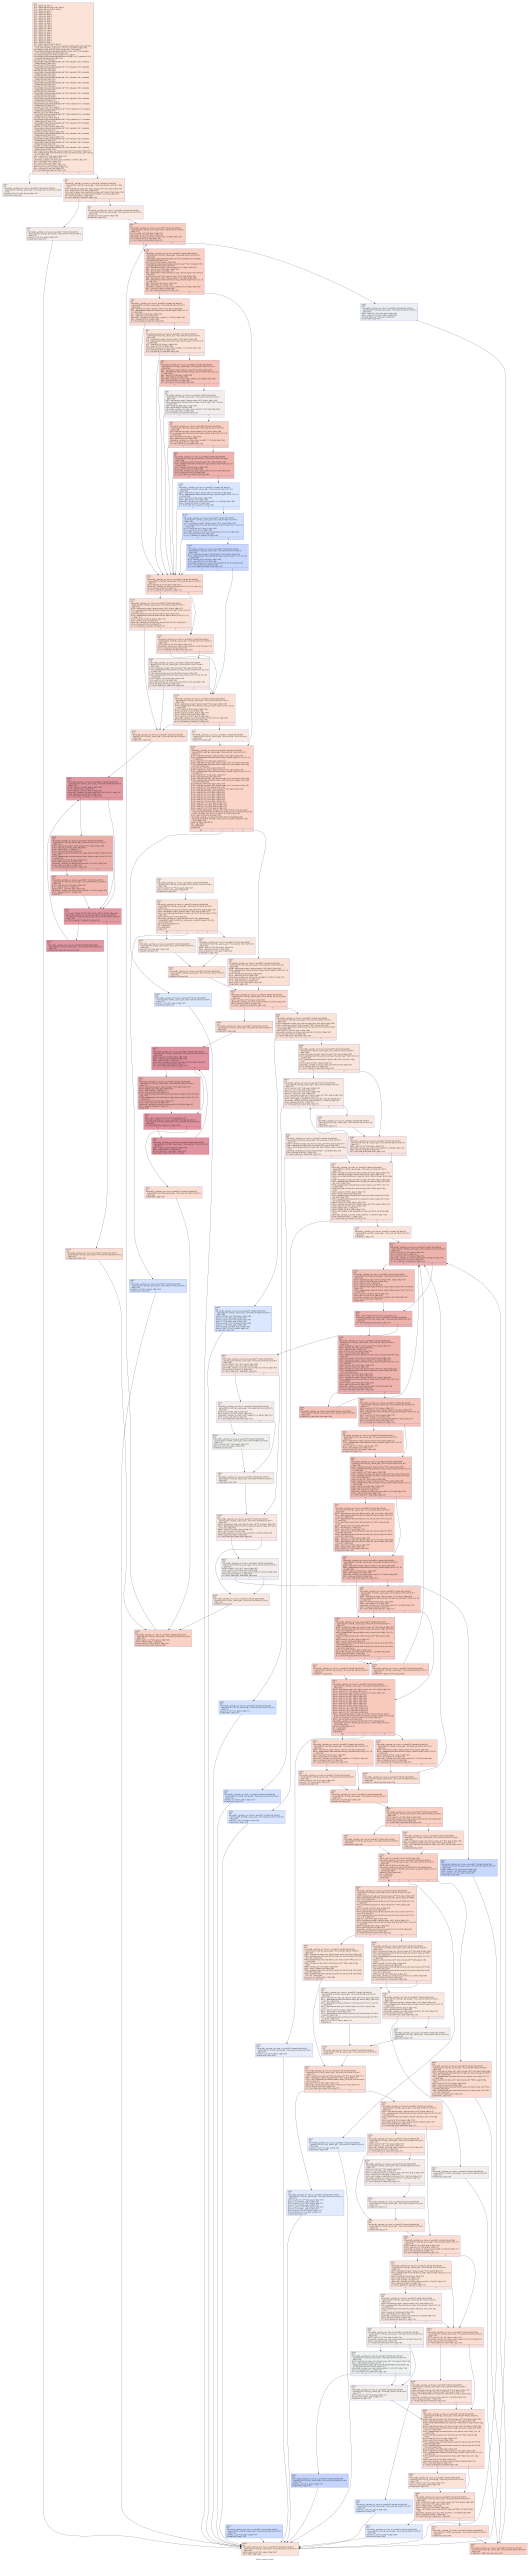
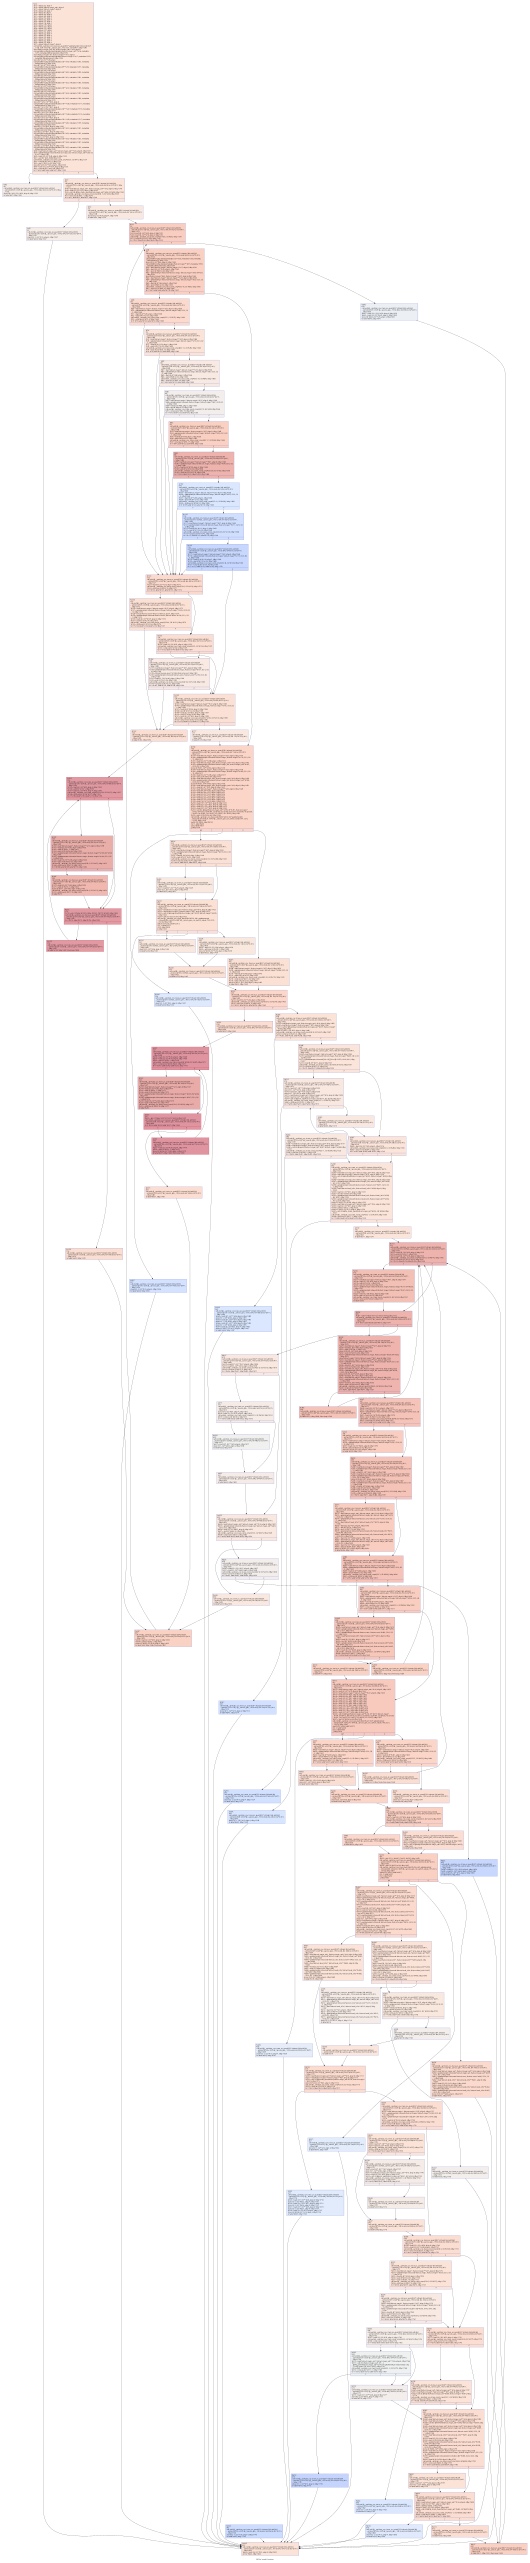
(190, 373) -> (190, 373)
none -> (201, 854)
none -> (421, 1796)
